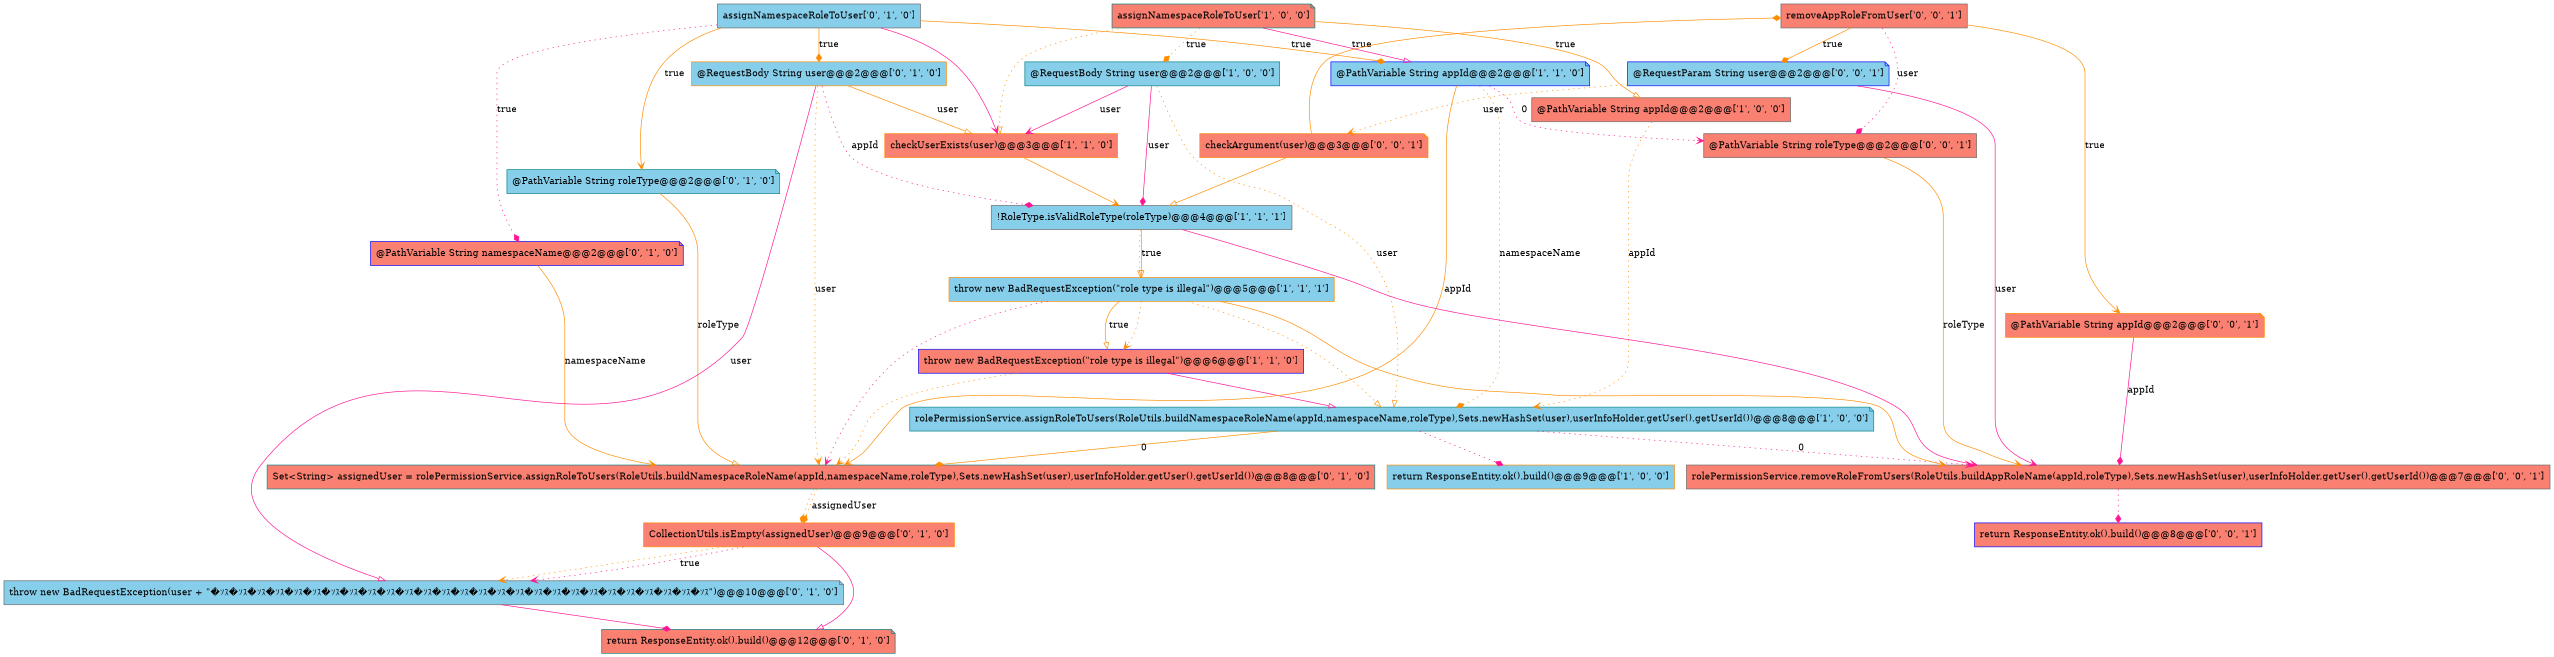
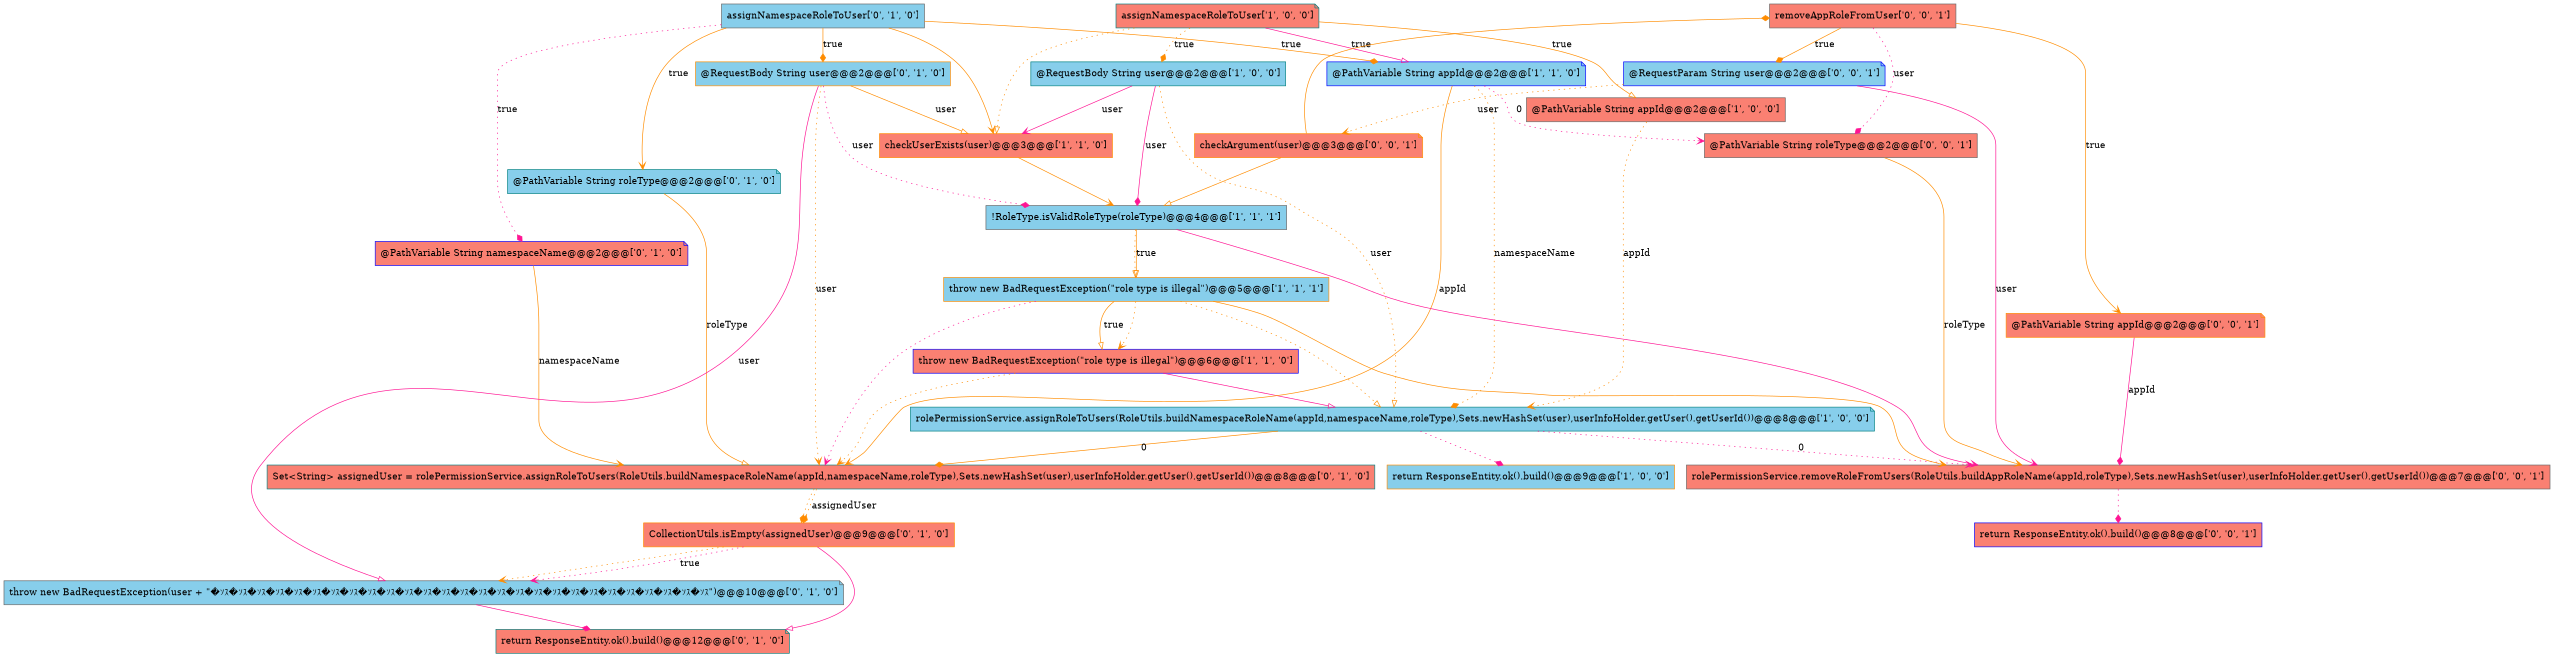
(952, 62) -> (956, 62)
(865, 146) -> (863, 146)
